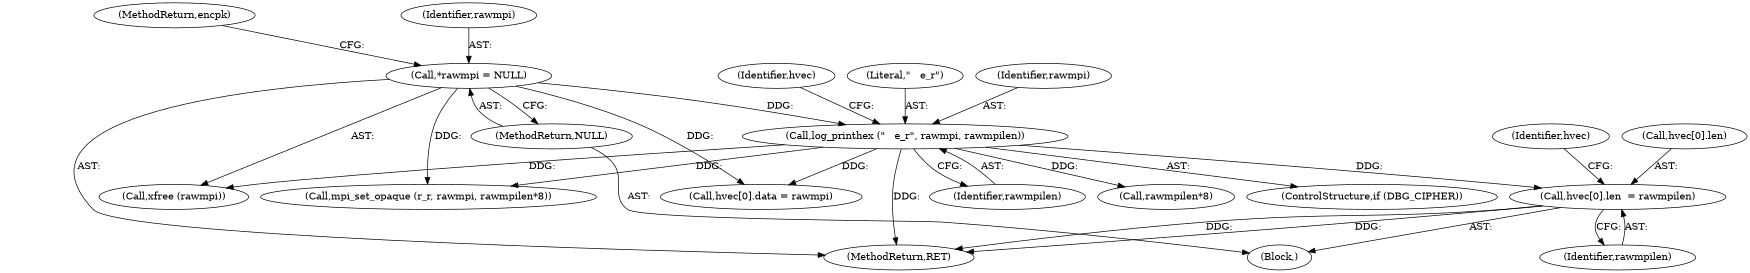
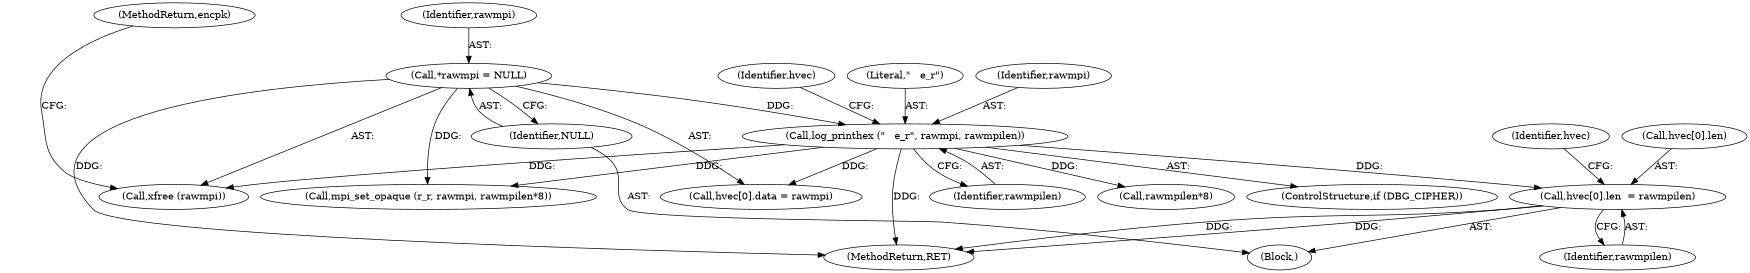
(318, 45) -> (41, 101)
(552, 136) -> (552, 136)
(702, 136) -> (702, 136)
(91, 167) -> (91, 167)
